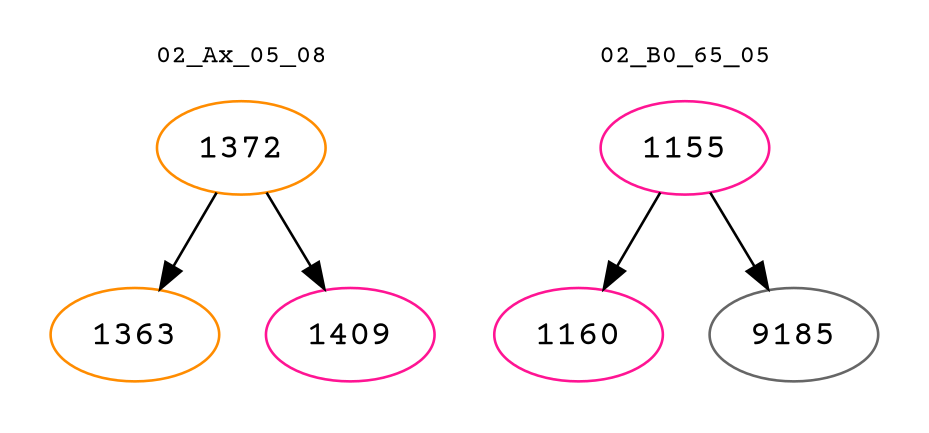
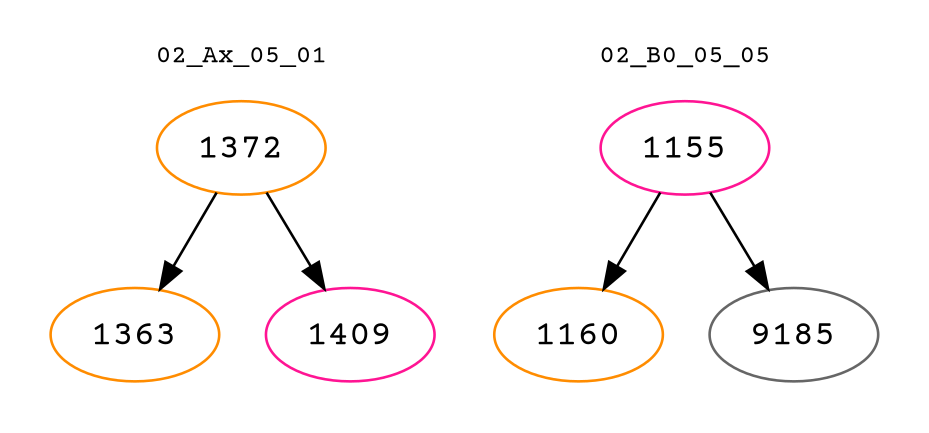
(243, 56) -> (243, 56)
(686, 56) -> (686, 56)
(579, 335) -> (579, 335)
